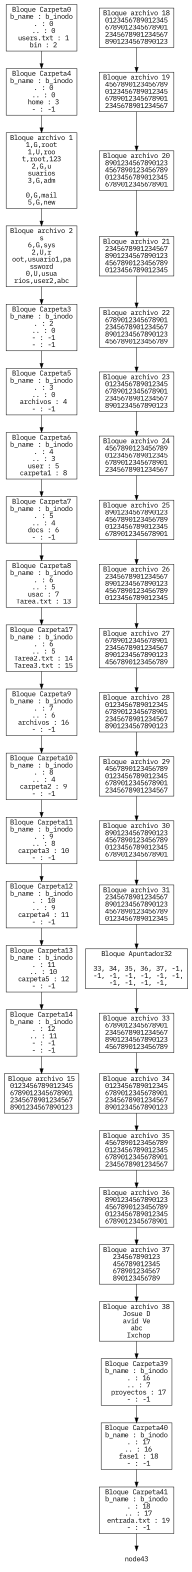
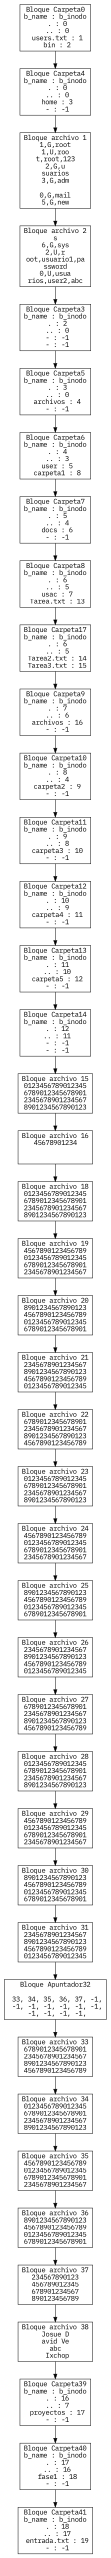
none -> (55, 1147)
(137, 1559) -> none
